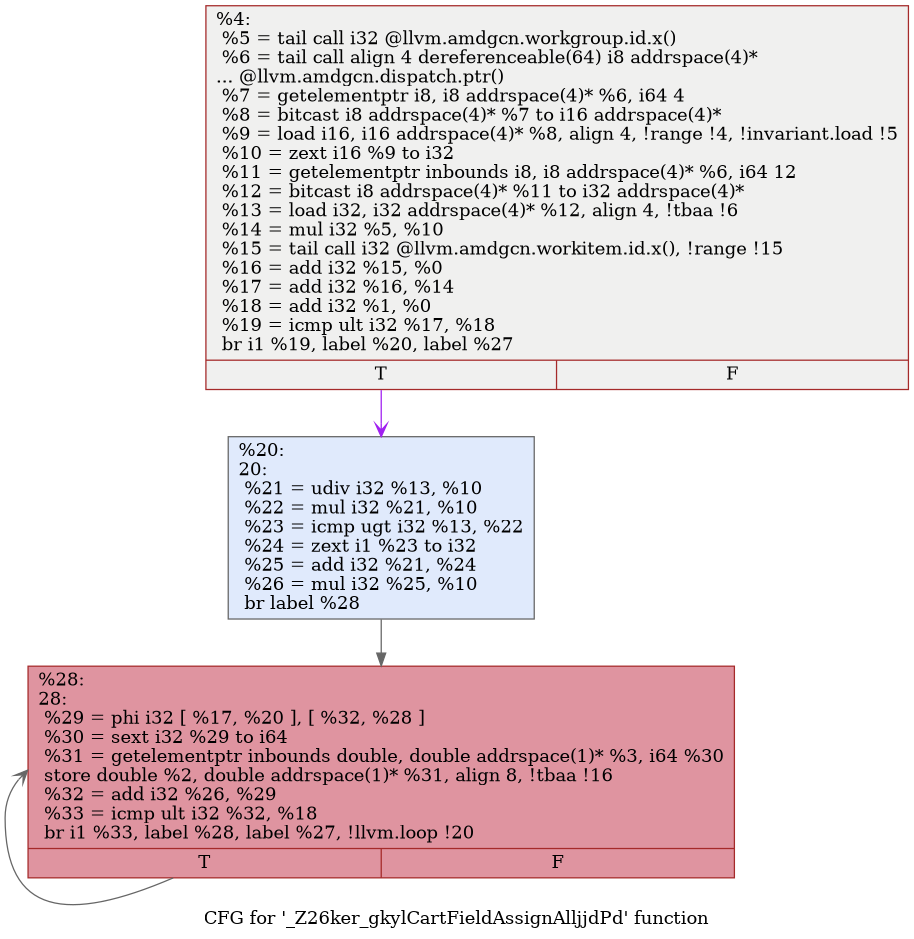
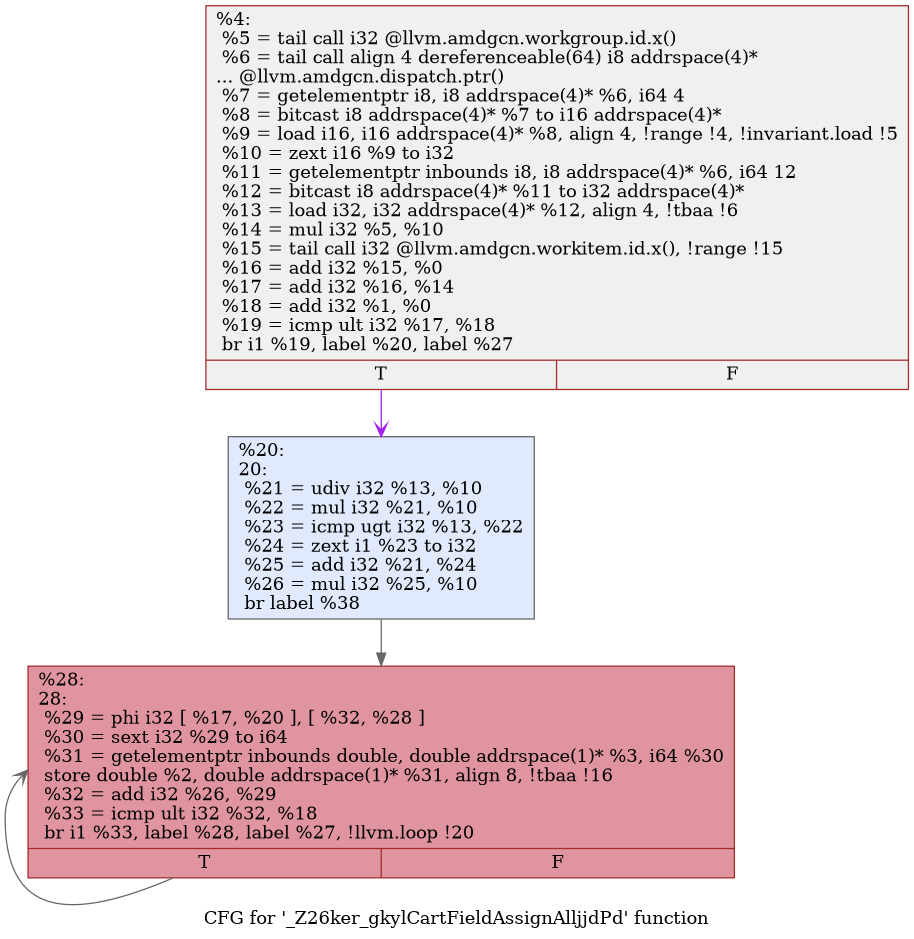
(300, 604) -> (300, 604)
